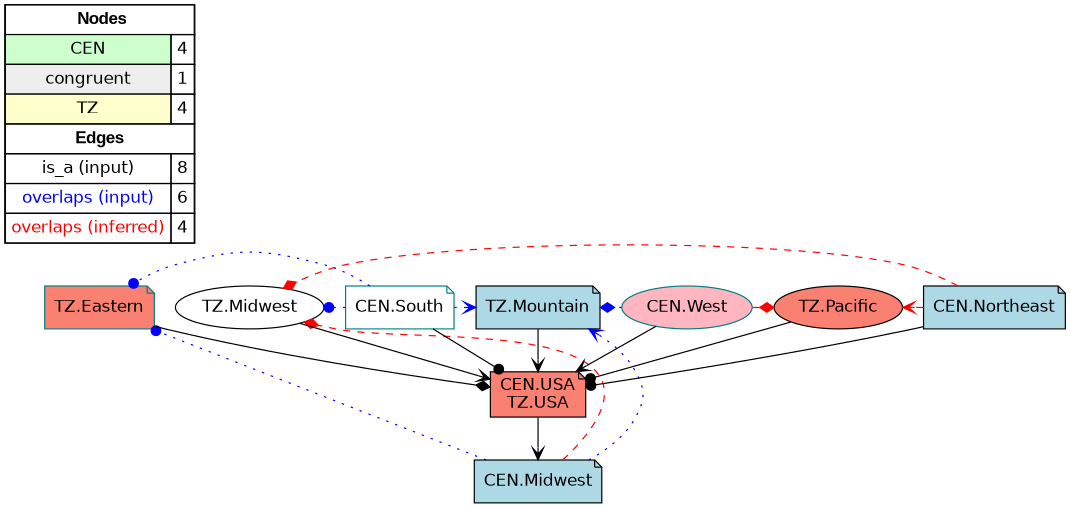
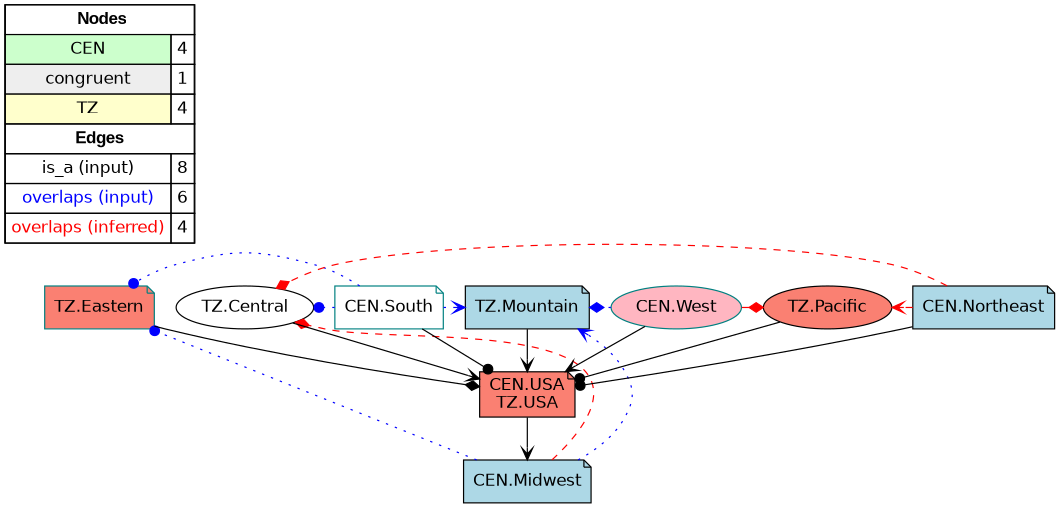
(250, 307) -> (245, 307)
